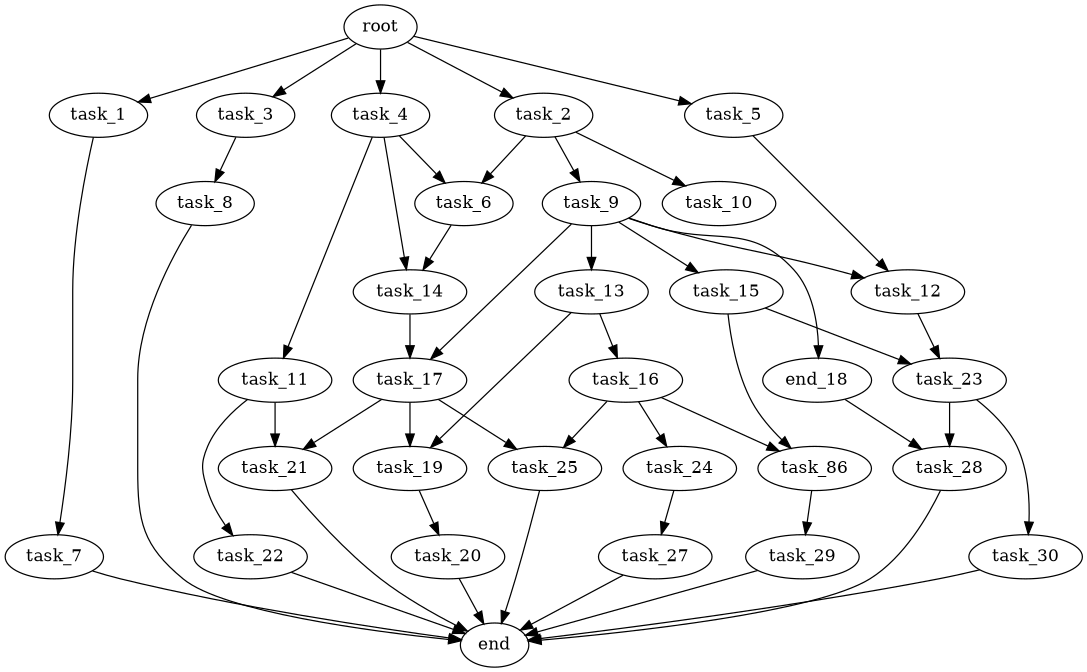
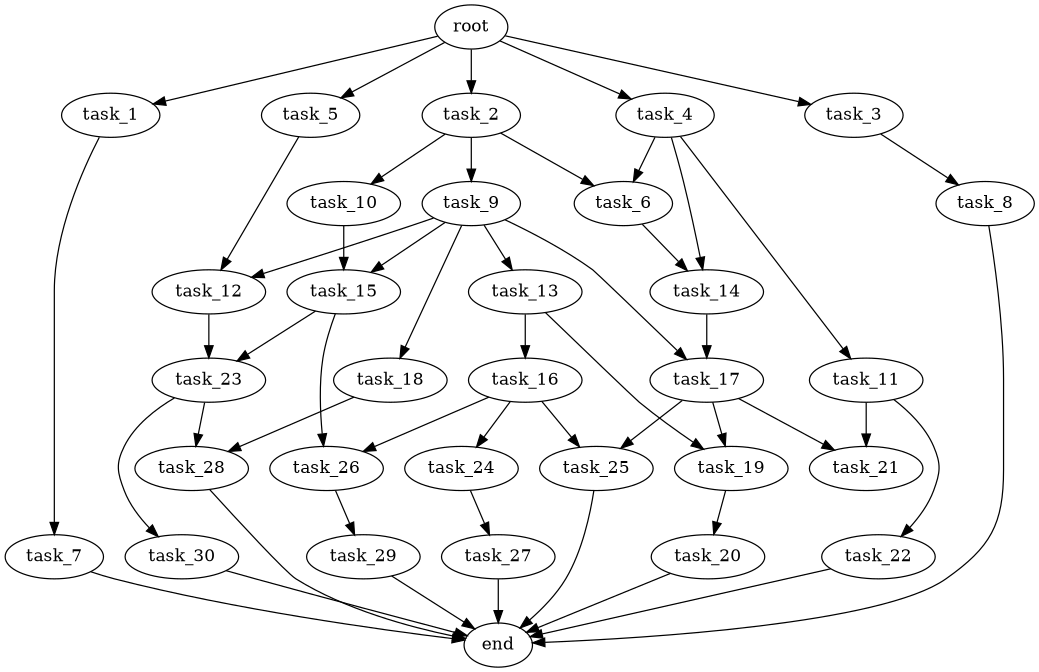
none -> (344, 239)
(817, 380) -> (390, 380)
(815, 468) -> (327, 468)
(366, 567) -> none
